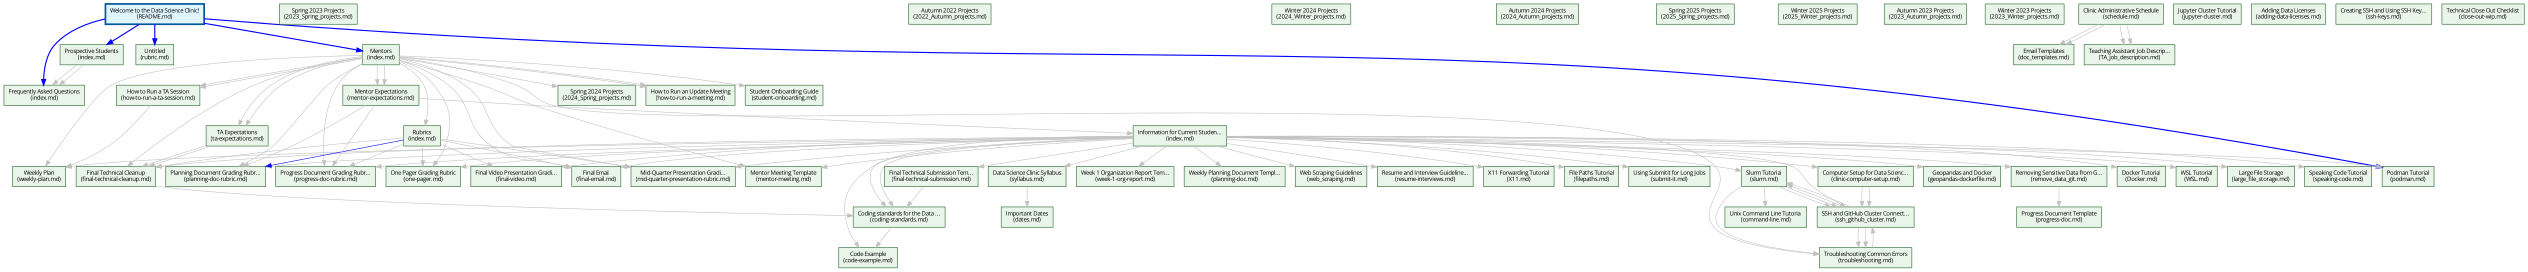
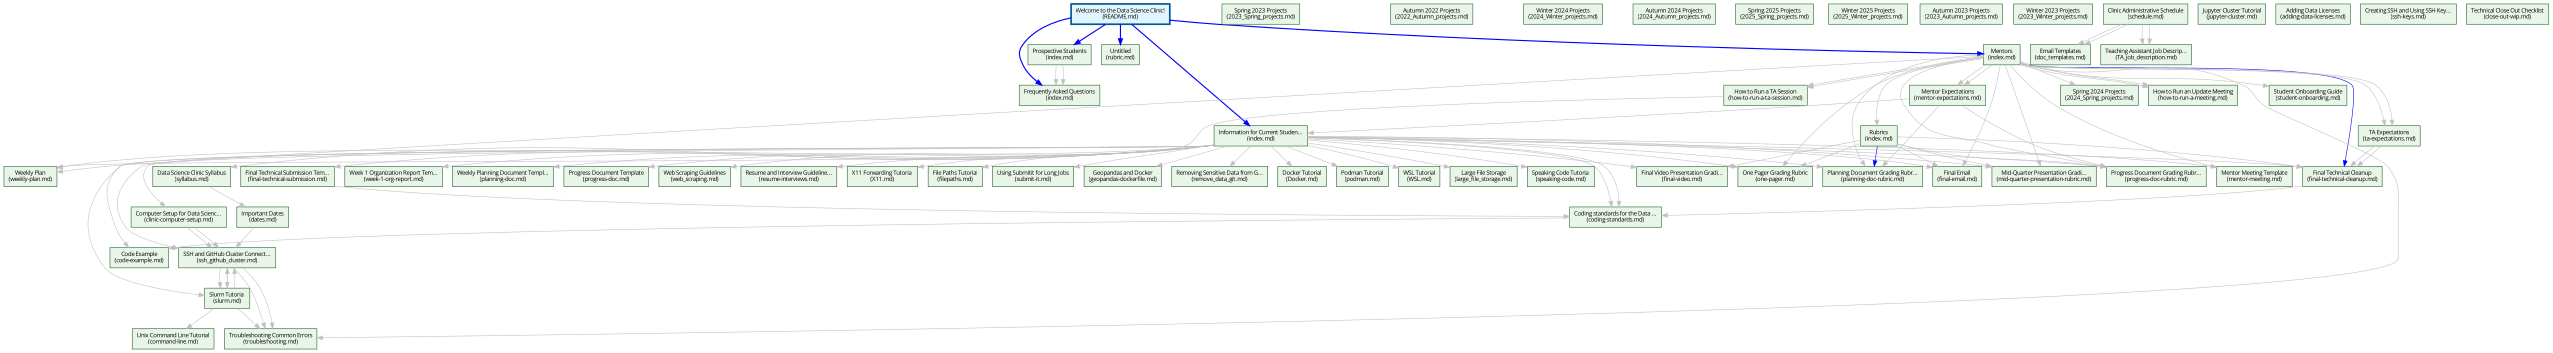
(1293, 57) -> (1188, 73)
(239, 92) -> (2225, 69)
(2059, 194) -> (934, 155)
(1873, 240) -> (247, 235)
